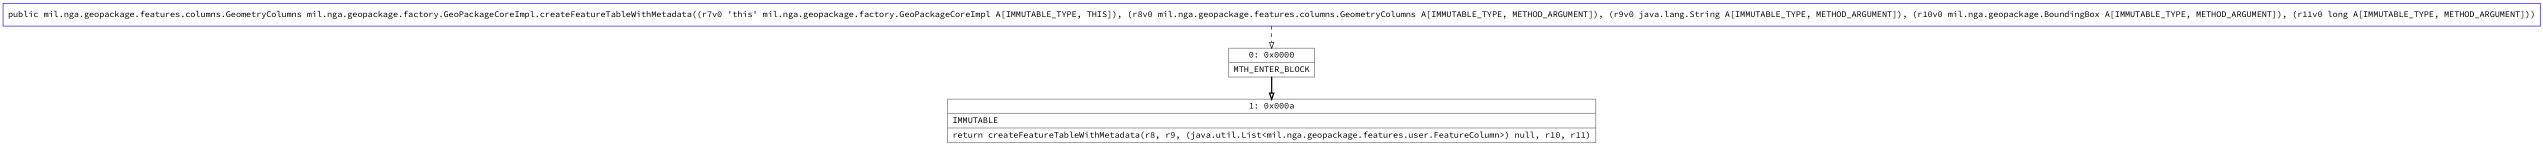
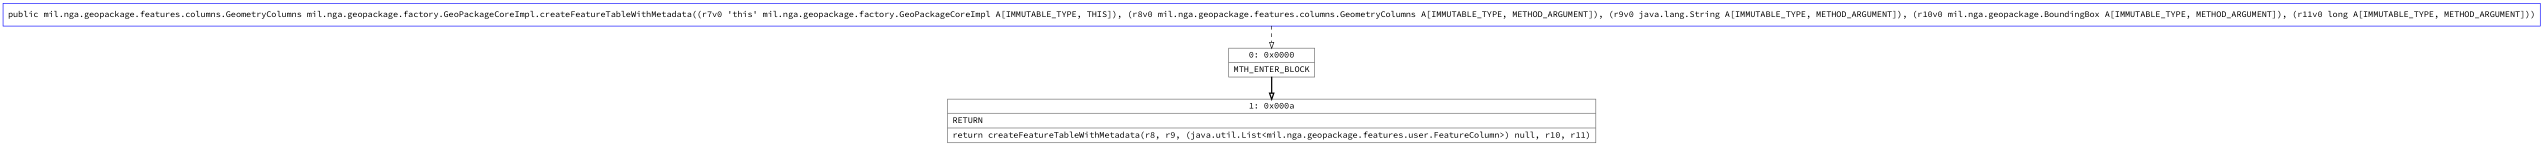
(975, 120) -> (968, 120)
